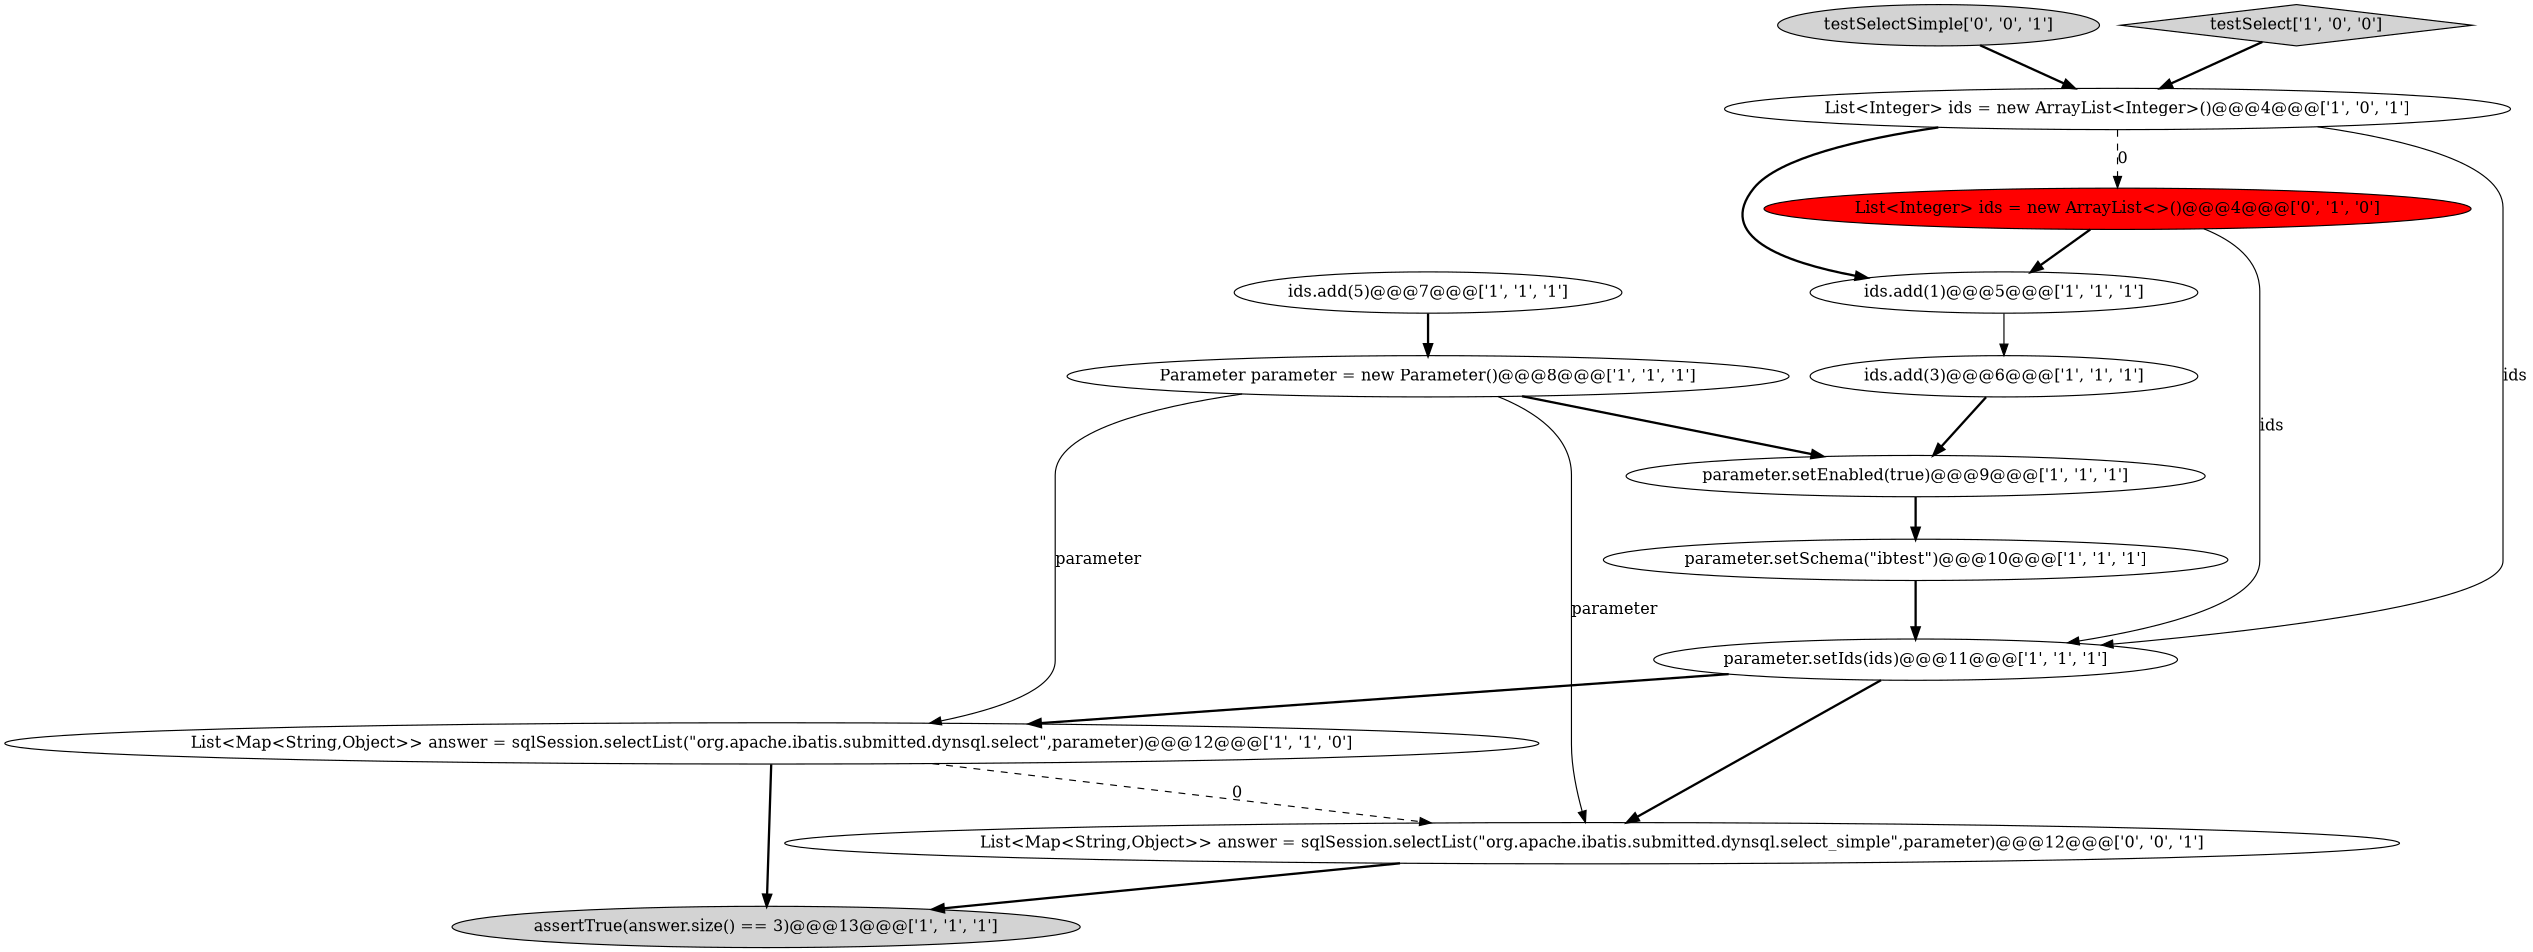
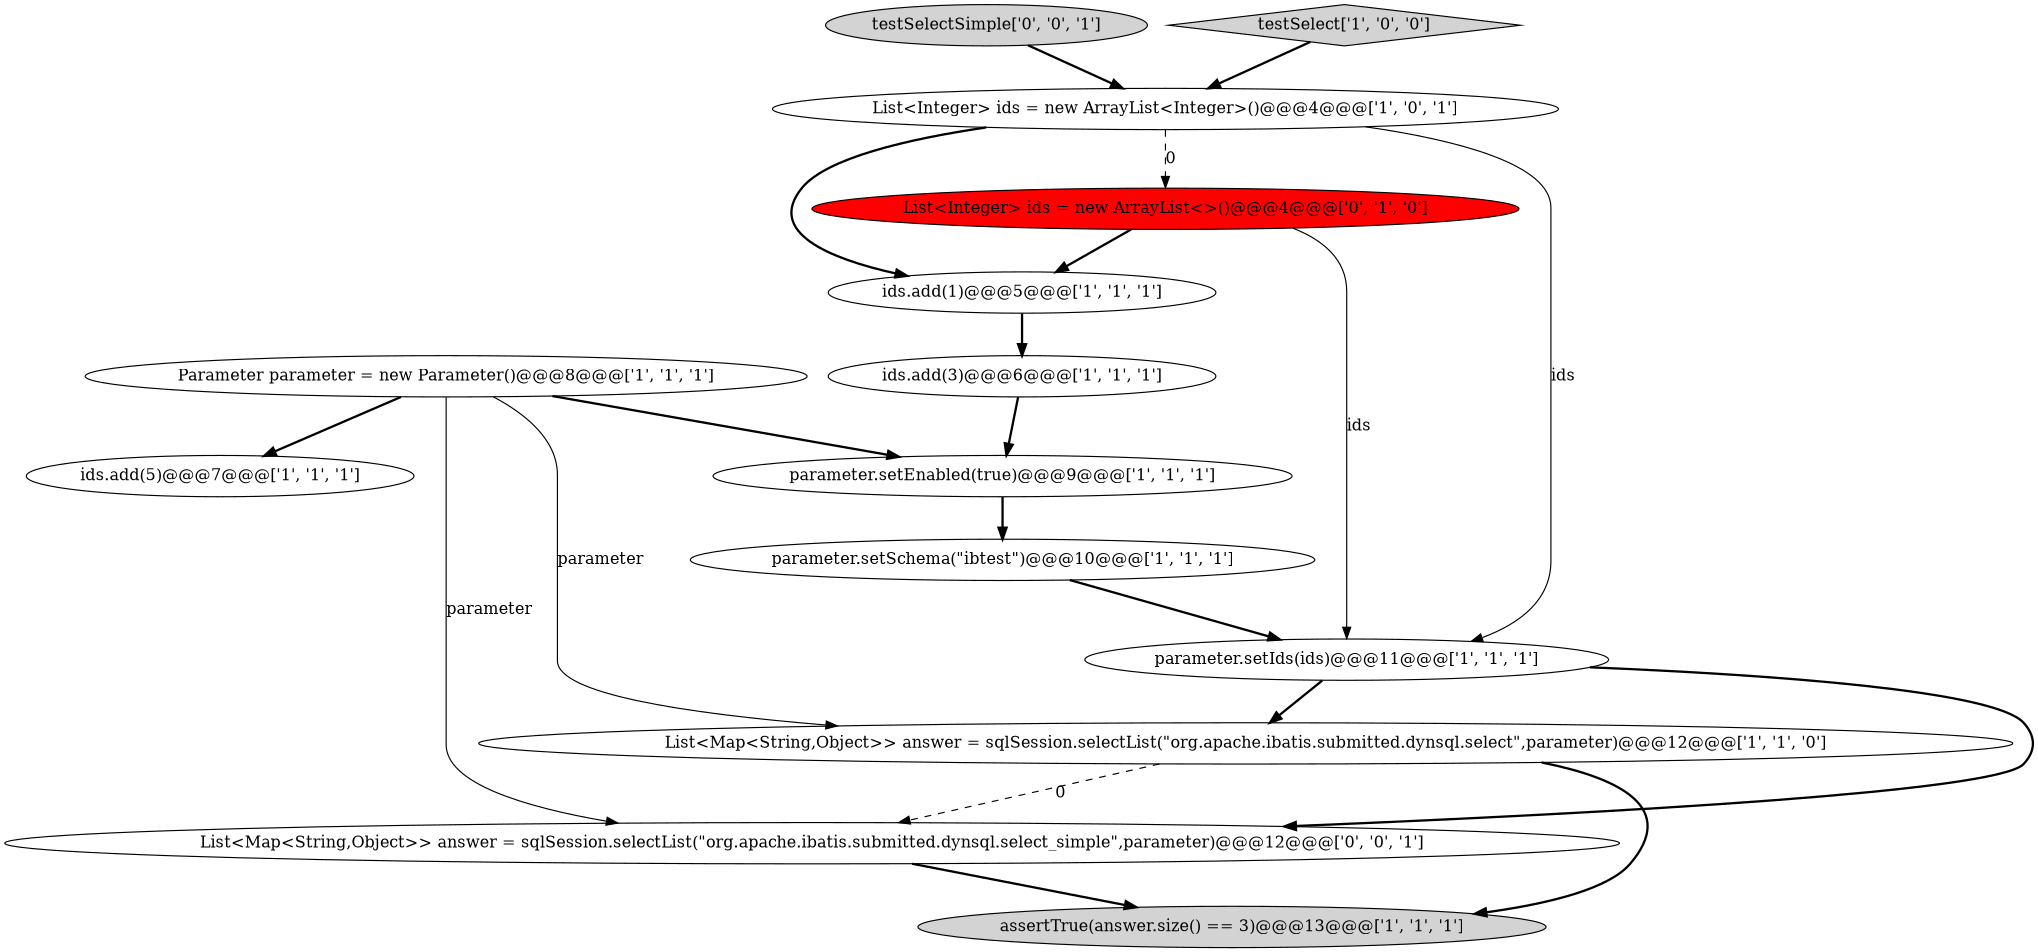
(1428, 329) -> (338, 424)
(2004, 329) -> (1022, 329)
